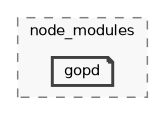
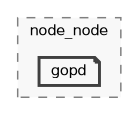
(83, 32) -> (69, 32)
